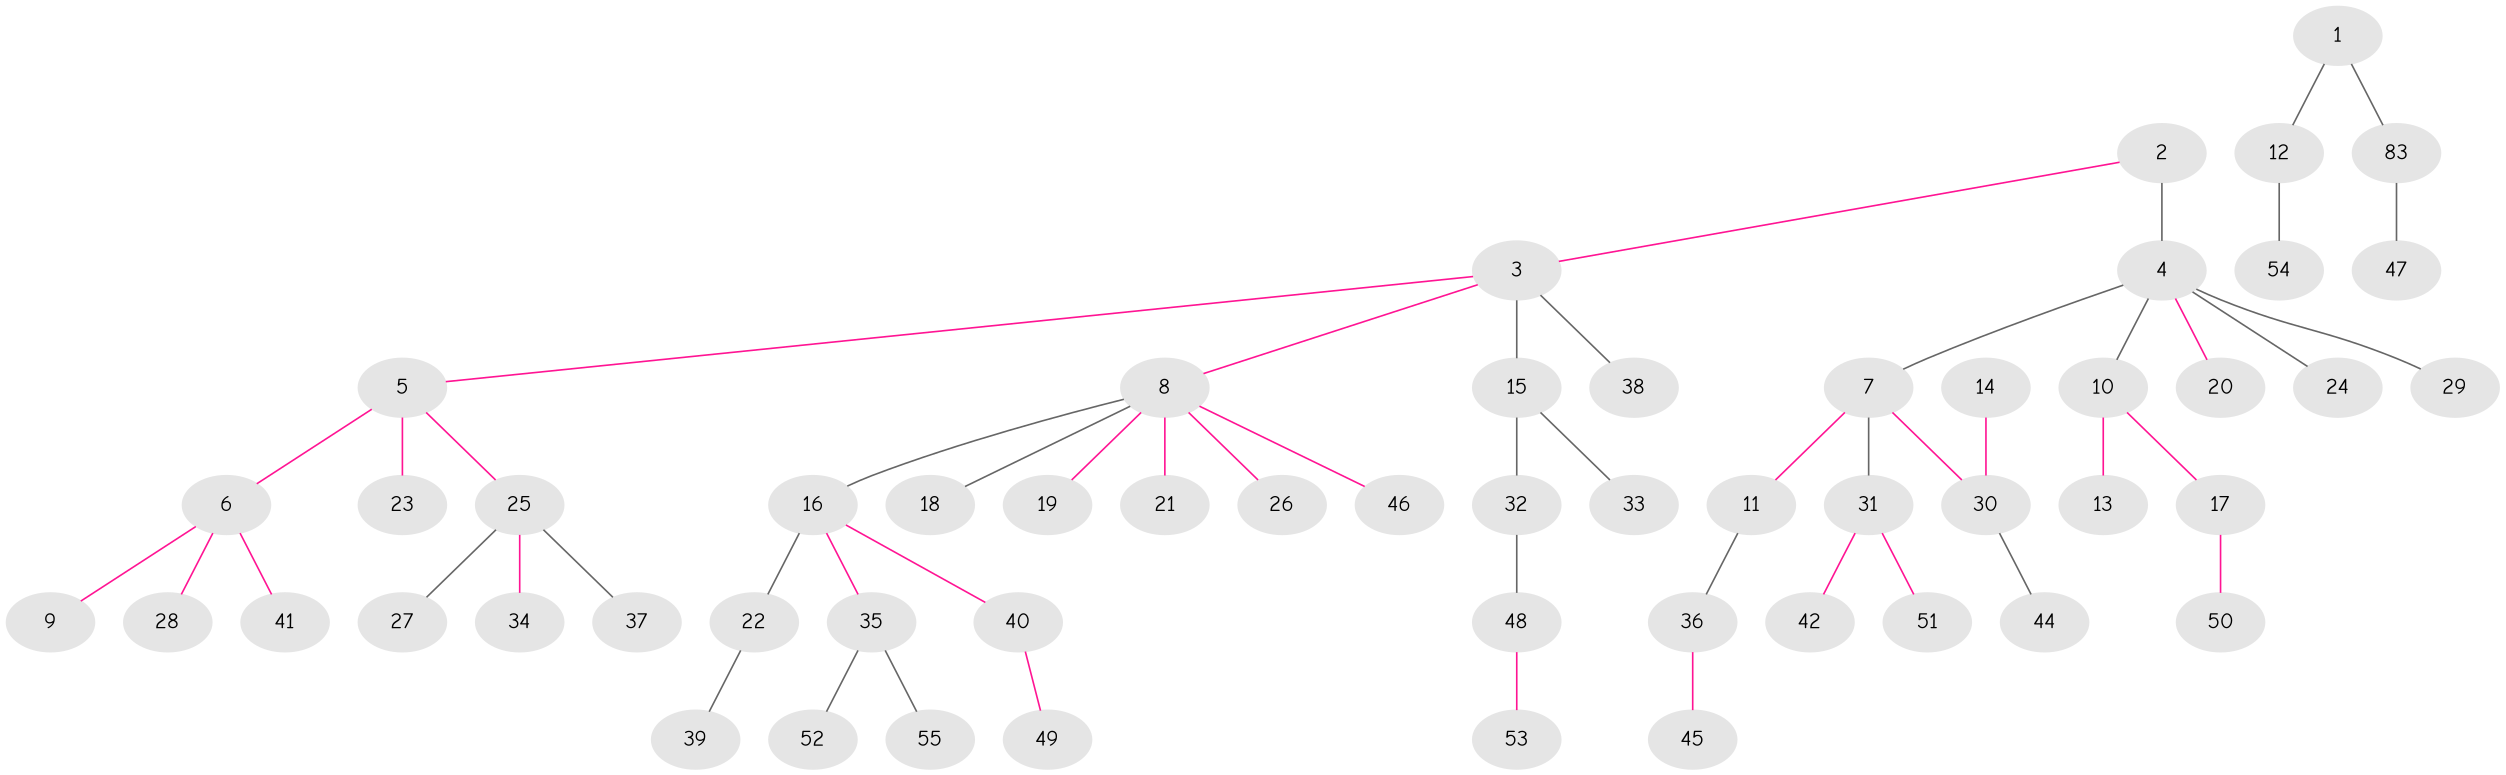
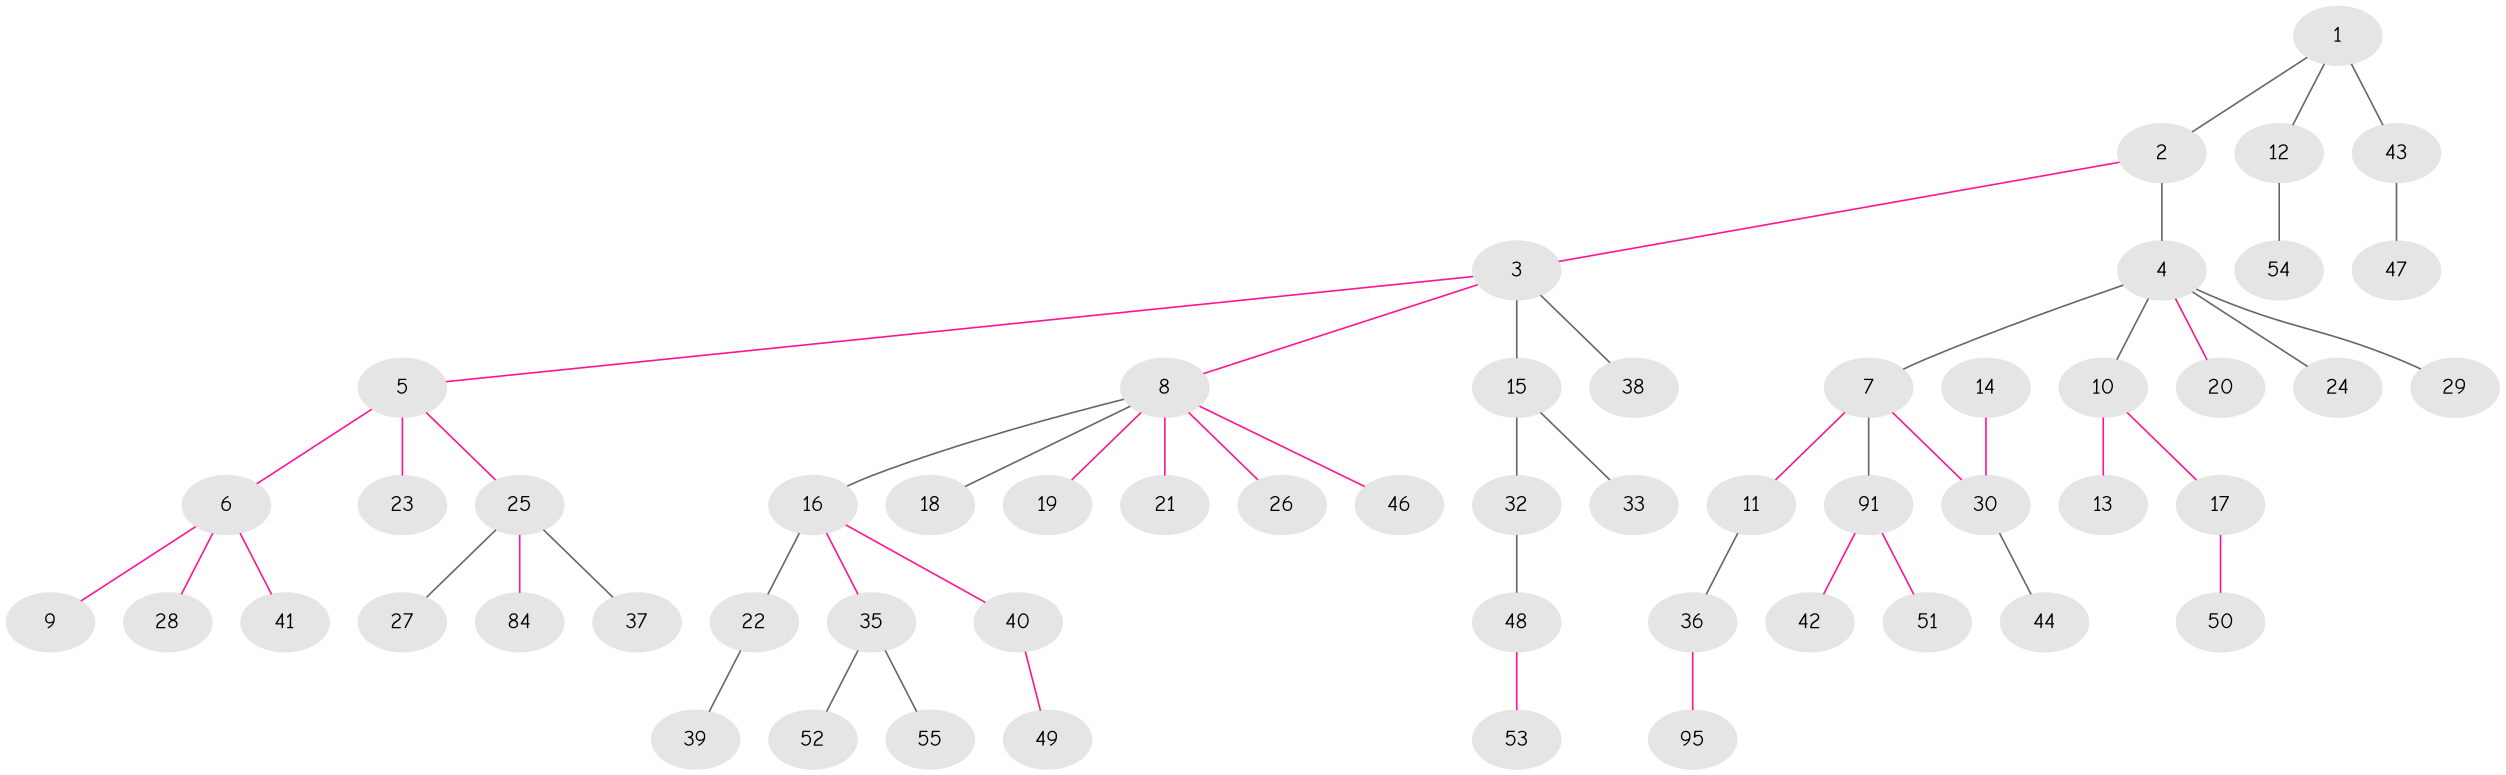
none -> (2250, 95)
(2397, 153) -> (2397, 153)
(1869, 505) -> (1869, 505)
(520, 622) -> (520, 622)
(1693, 740) -> (1693, 740)
